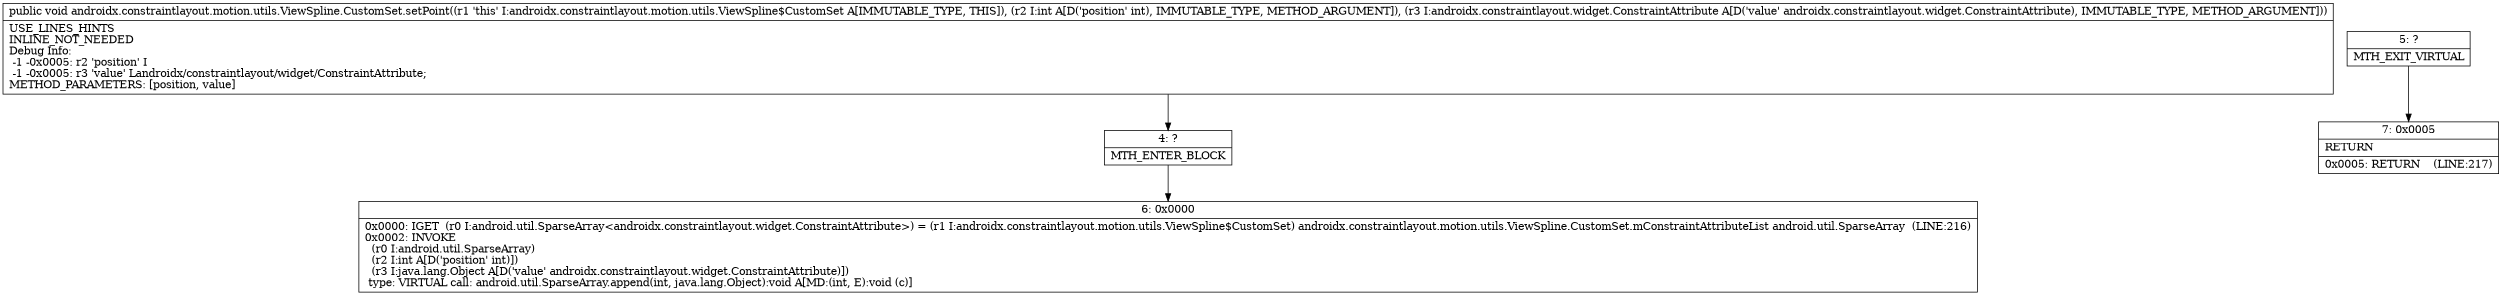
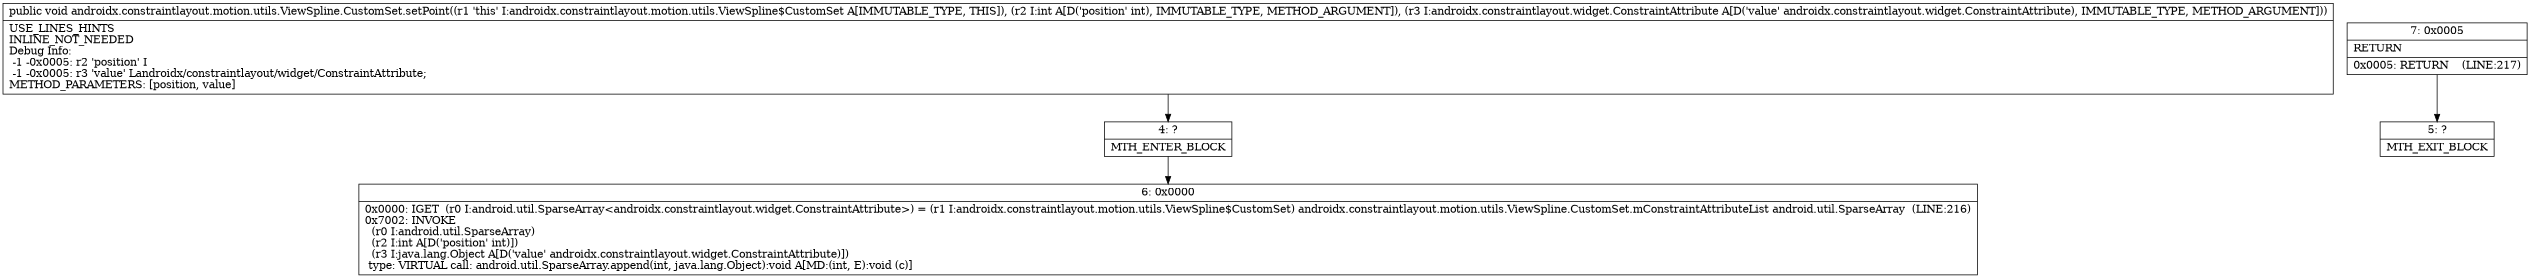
(2409, 57) -> (2437, 147)
(2409, 90) -> (2437, 94)
(414, 238) -> (414, 221)
